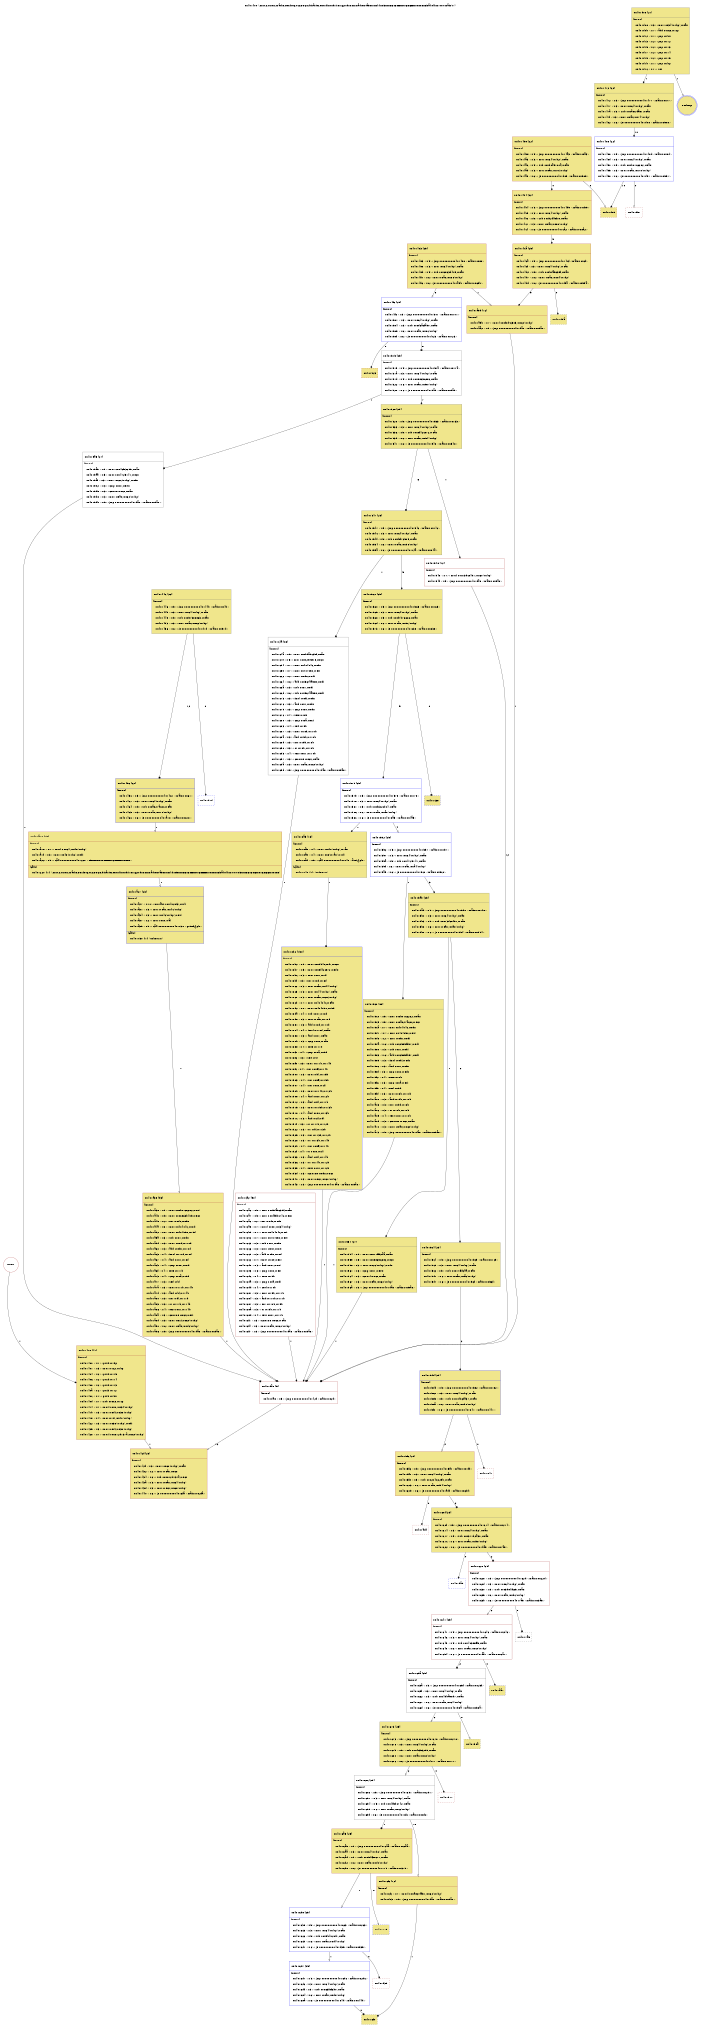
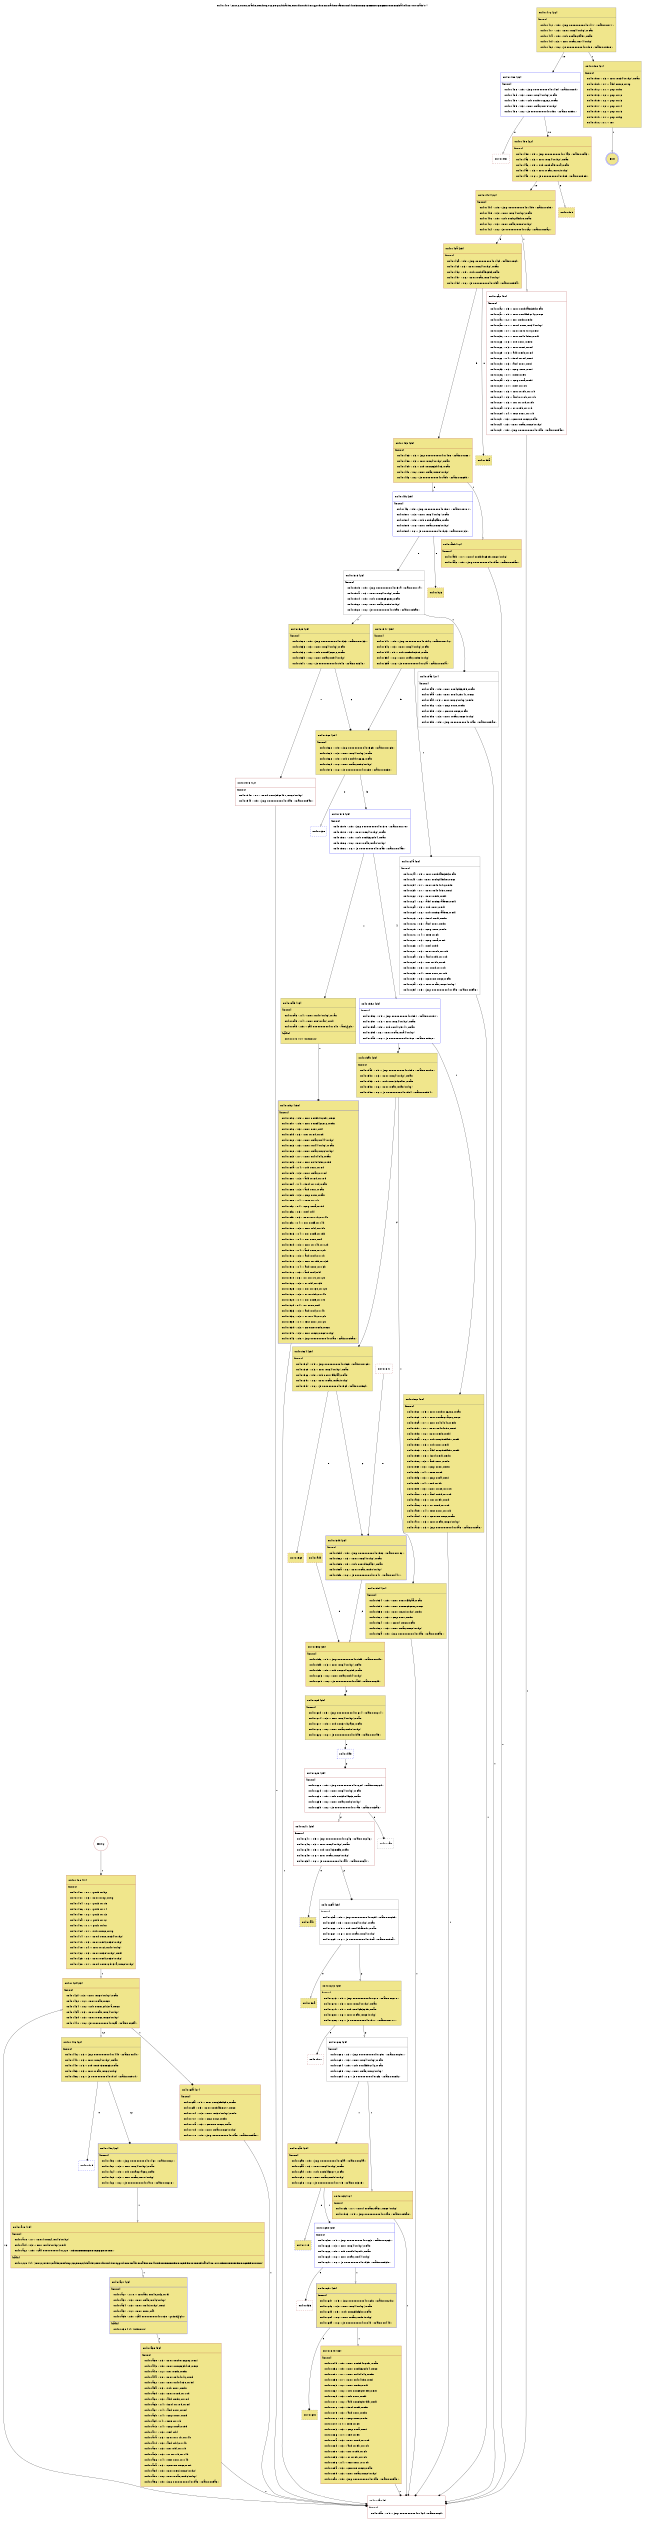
(645, 78) -> (591, 56)
(687, 105) -> (612, 159)
(553, 186) -> (536, 186)
(618, 193) -> (546, 126)
none -> (525, 262)
(527, 296) -> (458, 362)
(412, 479) -> (343, 699)
(418, 714) -> (333, 799)
(432, 801) -> (318, 831)
(507, 855) -> (277, 1790)
(11, 1265) -> (101, 1844)
(475, 1441) -> (376, 1454)
(426, 1509) -> (327, 1601)
(420, 1530) -> (315, 1558)
(490, 1556) -> (345, 1763)
none -> (296, 1558)
(414, 1824) -> (371, 2113)
(351, 1890) -> (324, 2205)
(409, 1964) -> (406, 2355)
(329, 1983) -> (356, 2306)
none -> (101, 2032)
none -> (220, 2113)
none -> (361, 2415)
